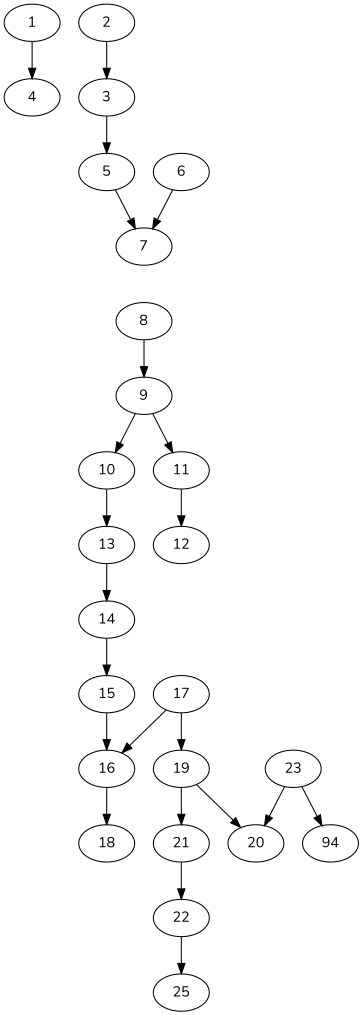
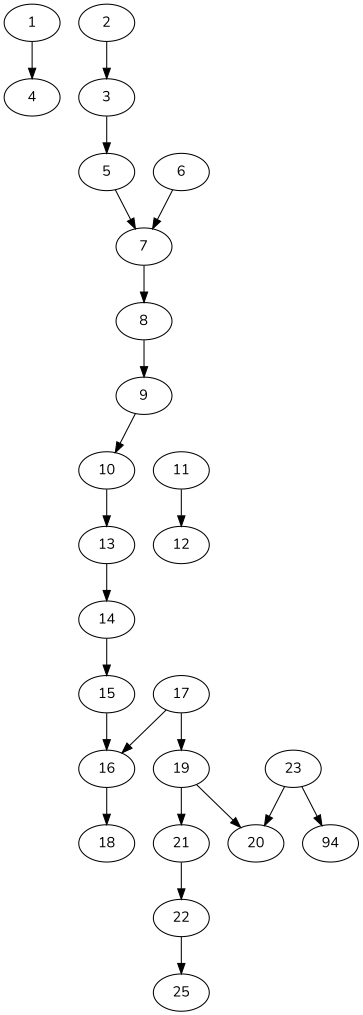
none -> (144, 279)
(160, 428) -> none
